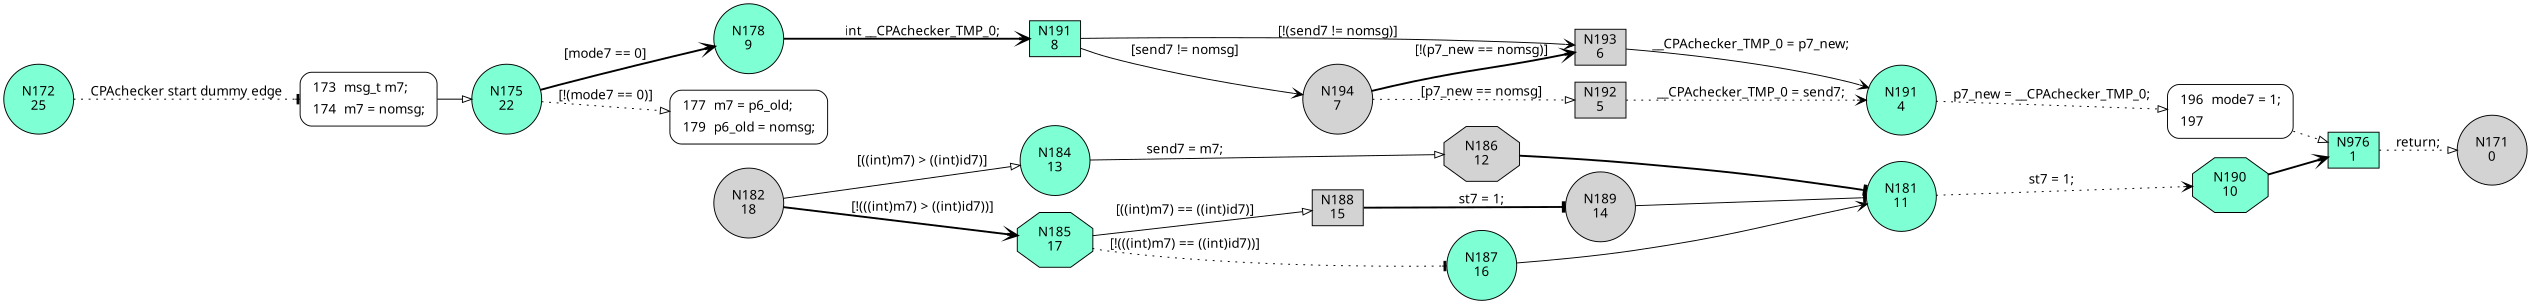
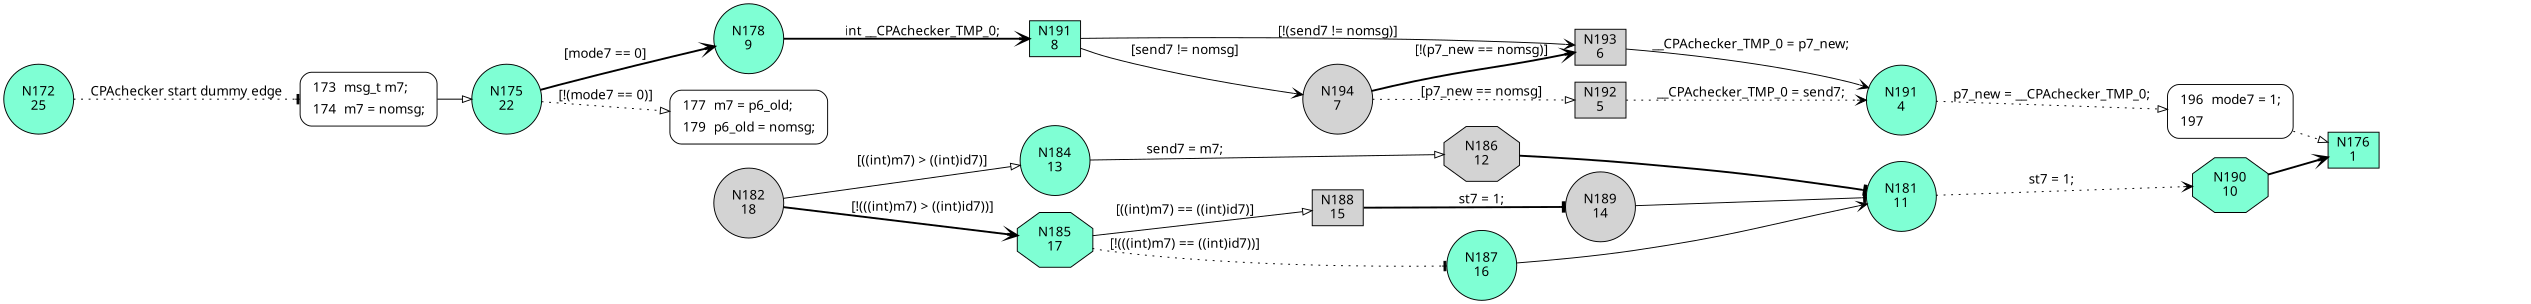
(2354, 150) -> (2354, 150)
(2492, 150) -> none
